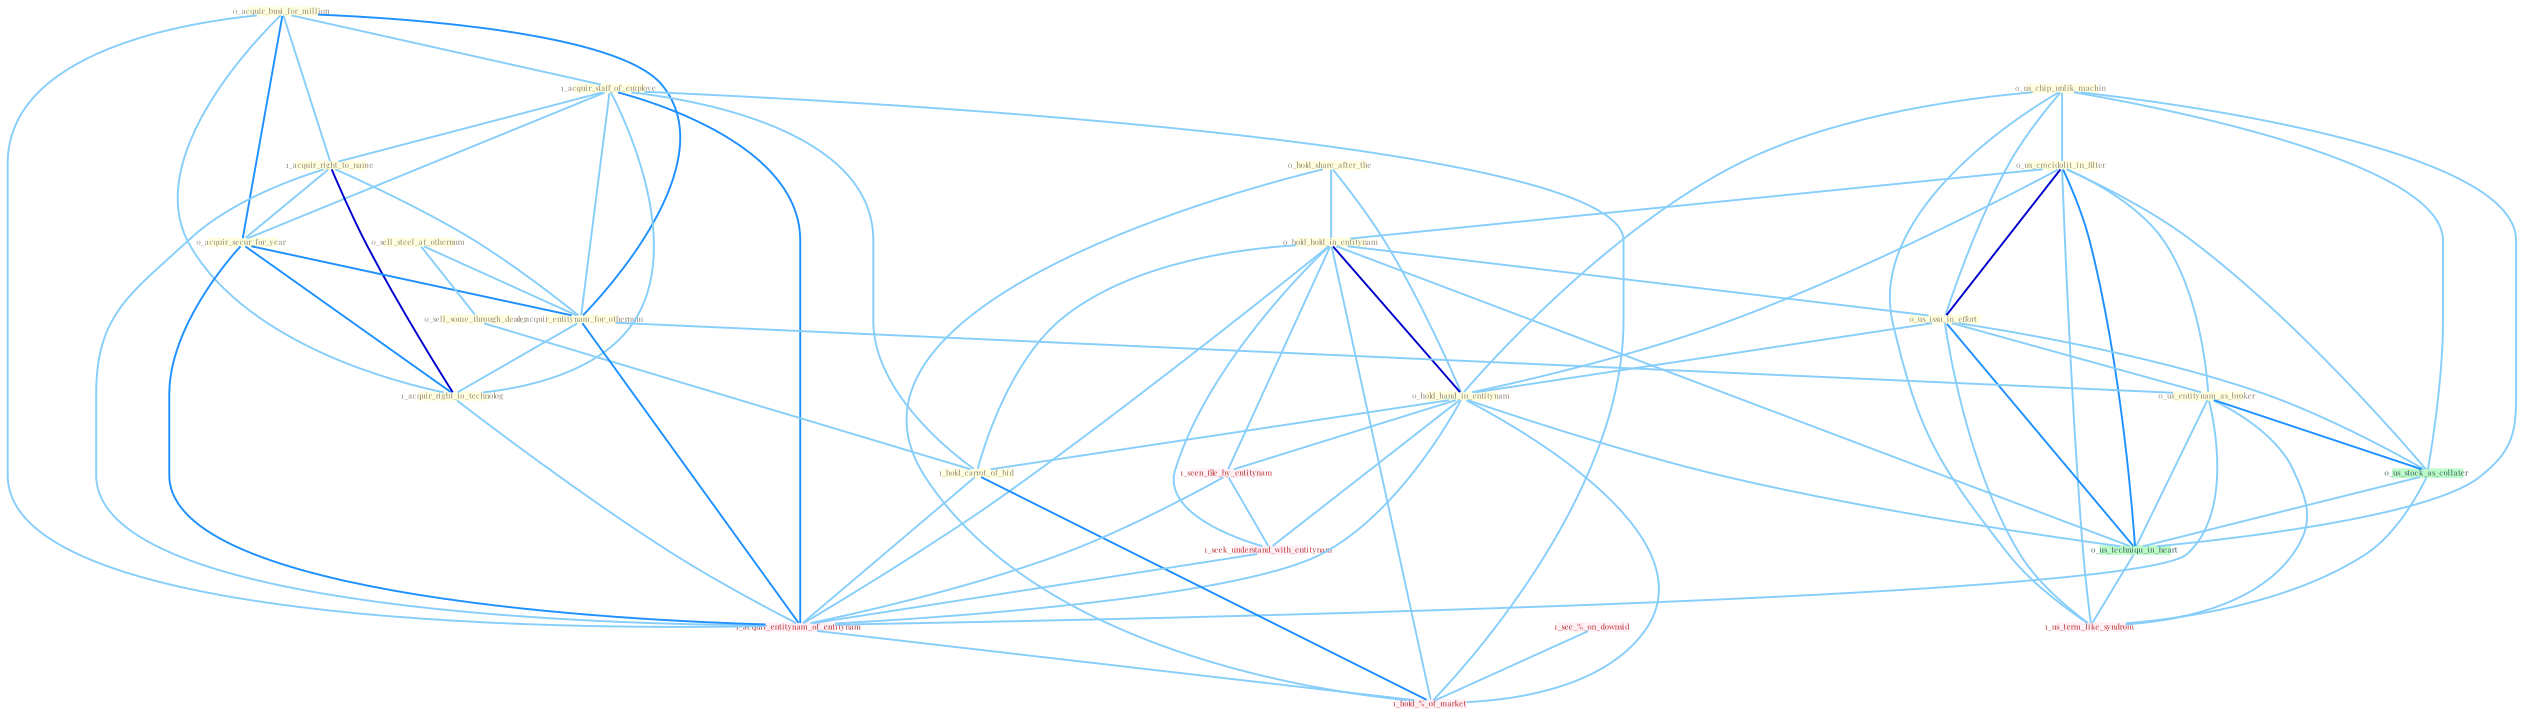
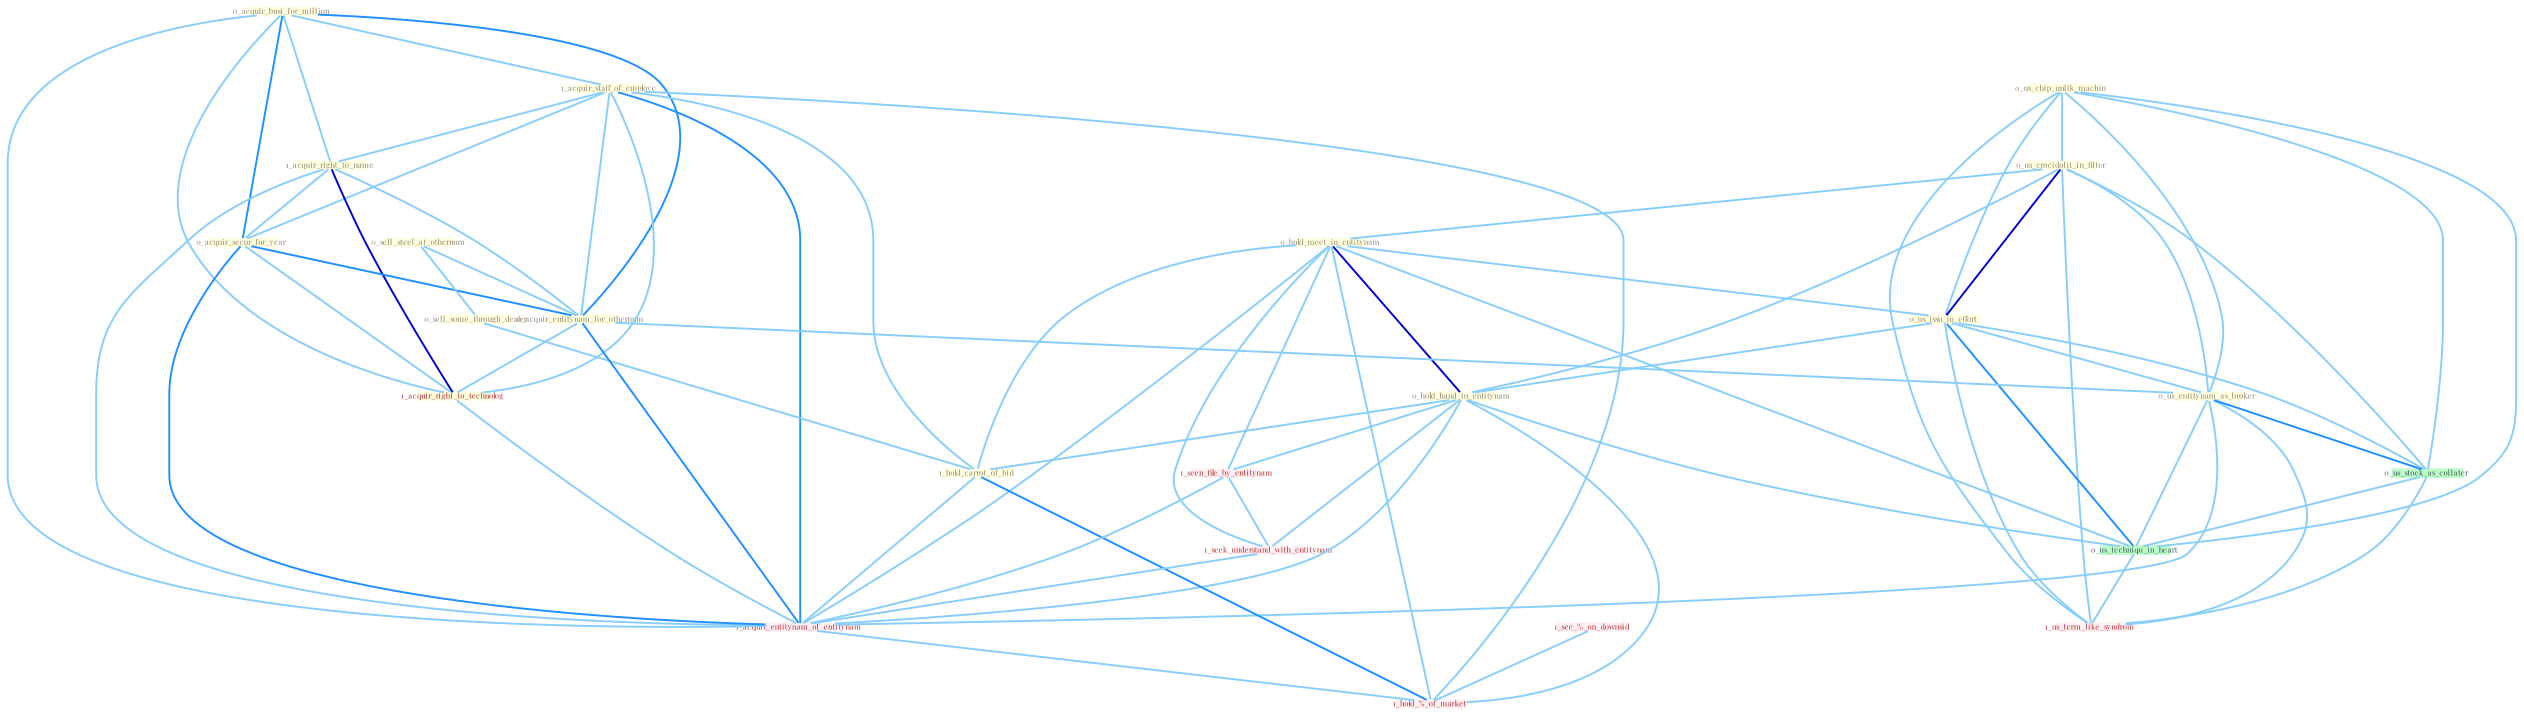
(1331, 165) -> none
(1715, 177) -> (2173, 210)
(1331, 242) -> (1331, 242)
(348, 319) -> (348, 319)
(2110, 336) -> none
(454, 396) -> (454, 396)
